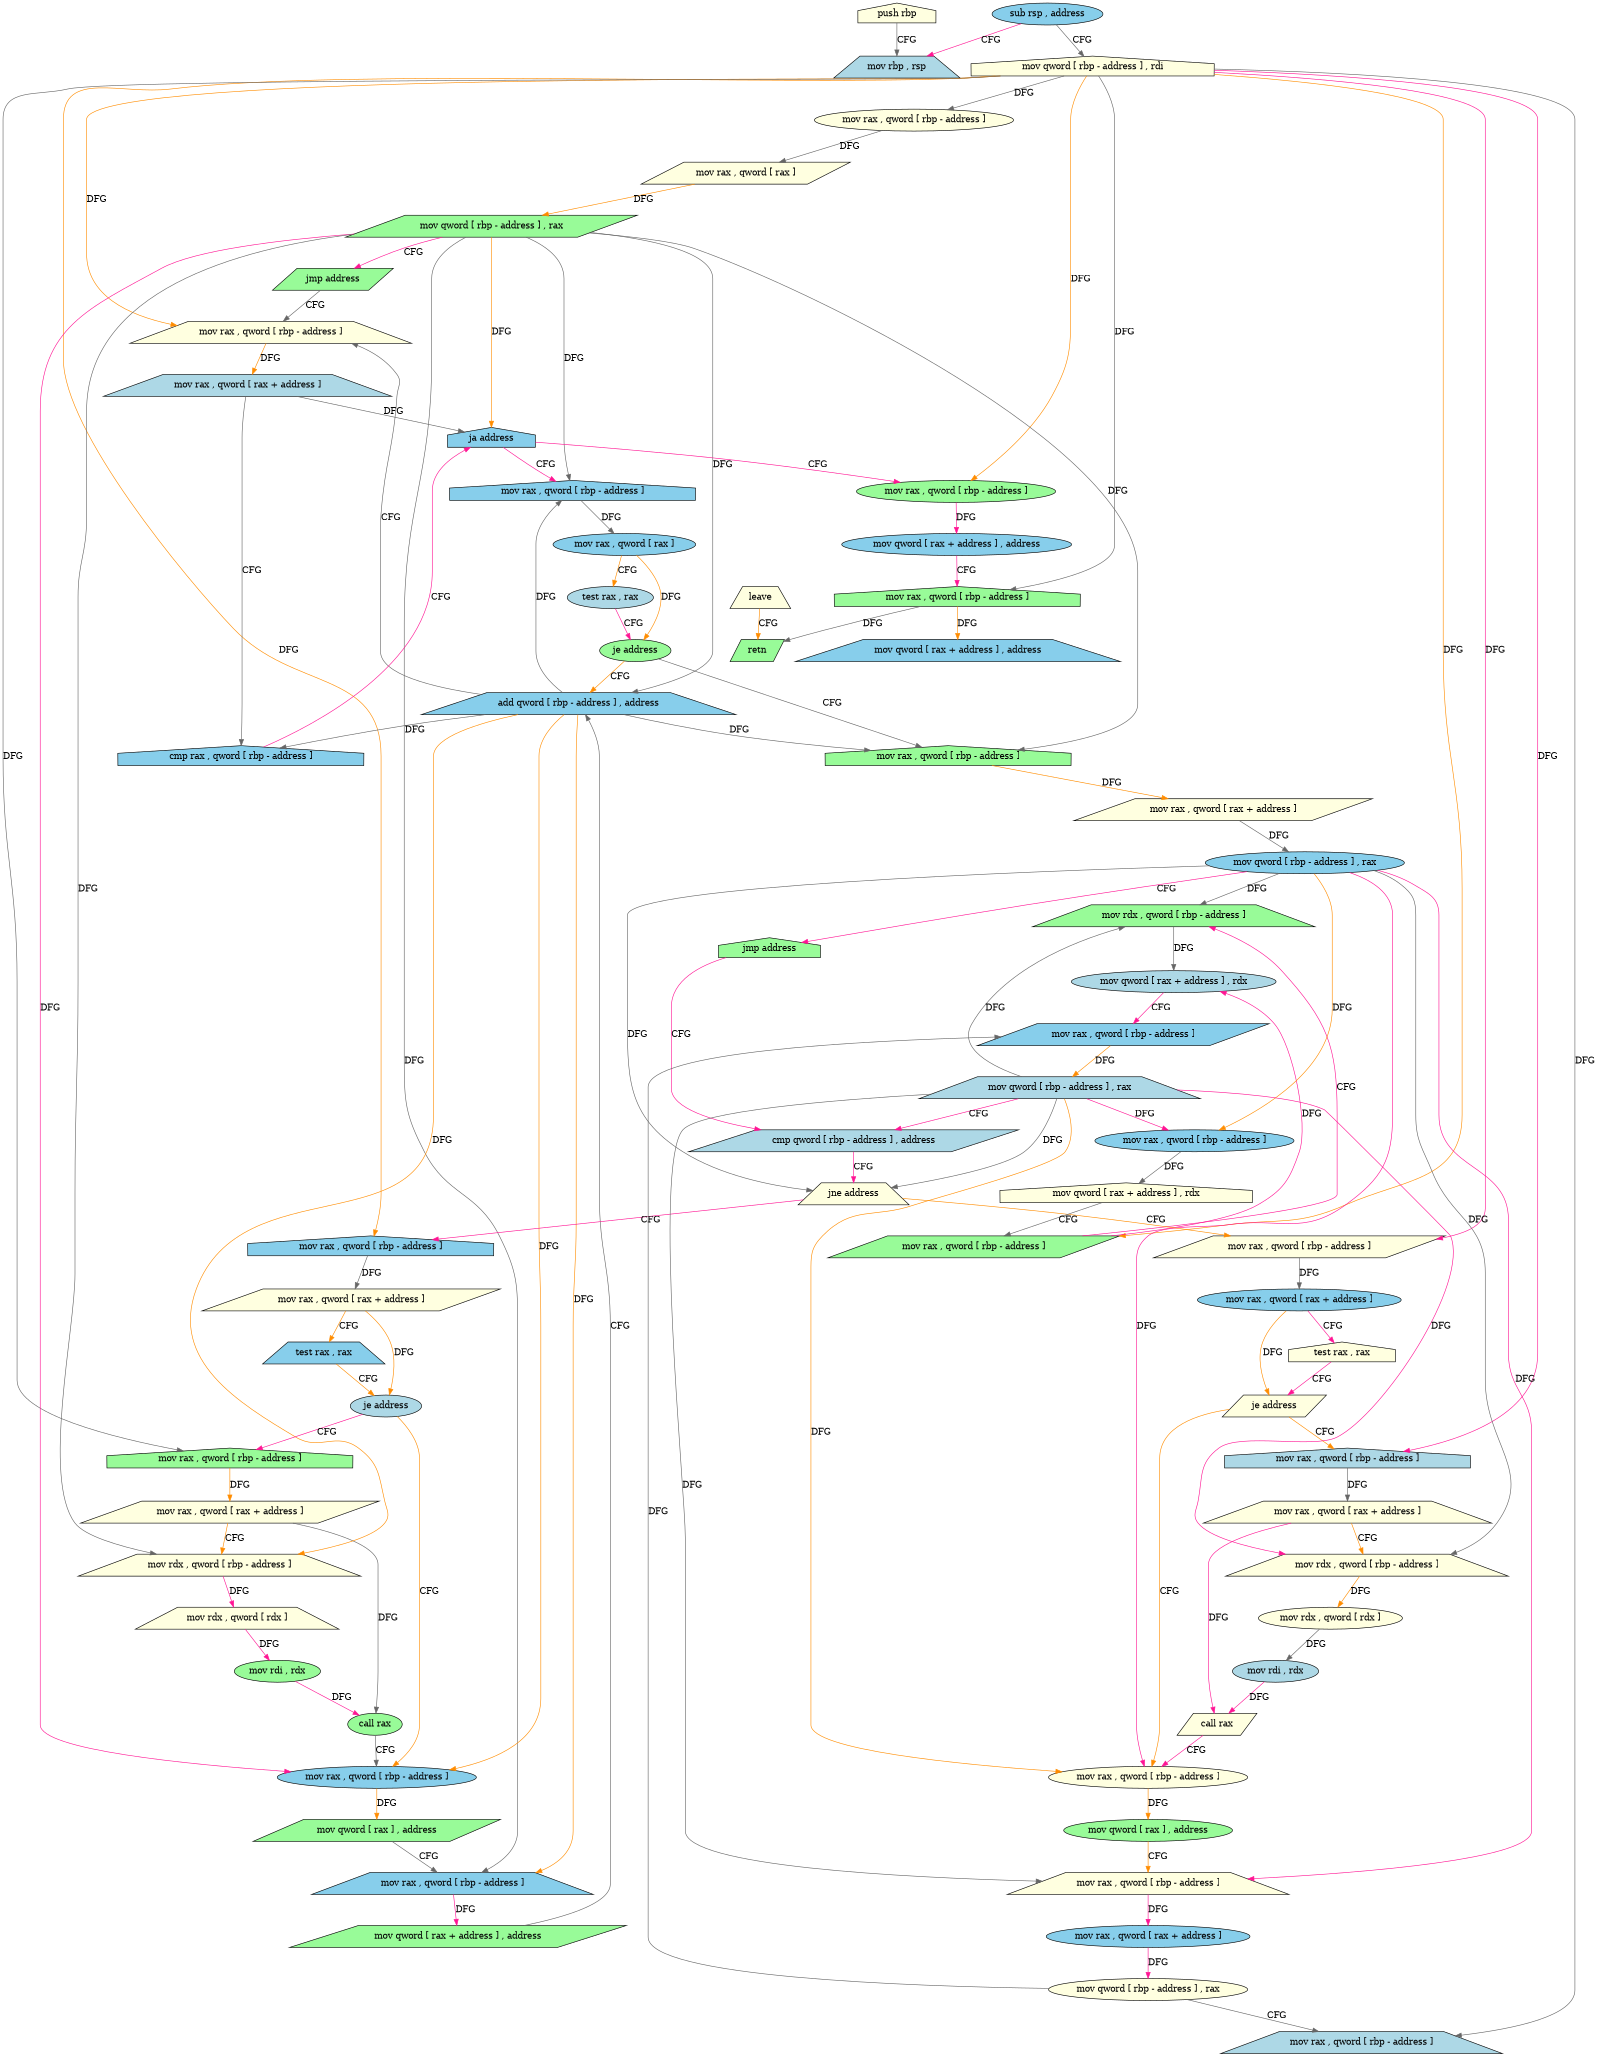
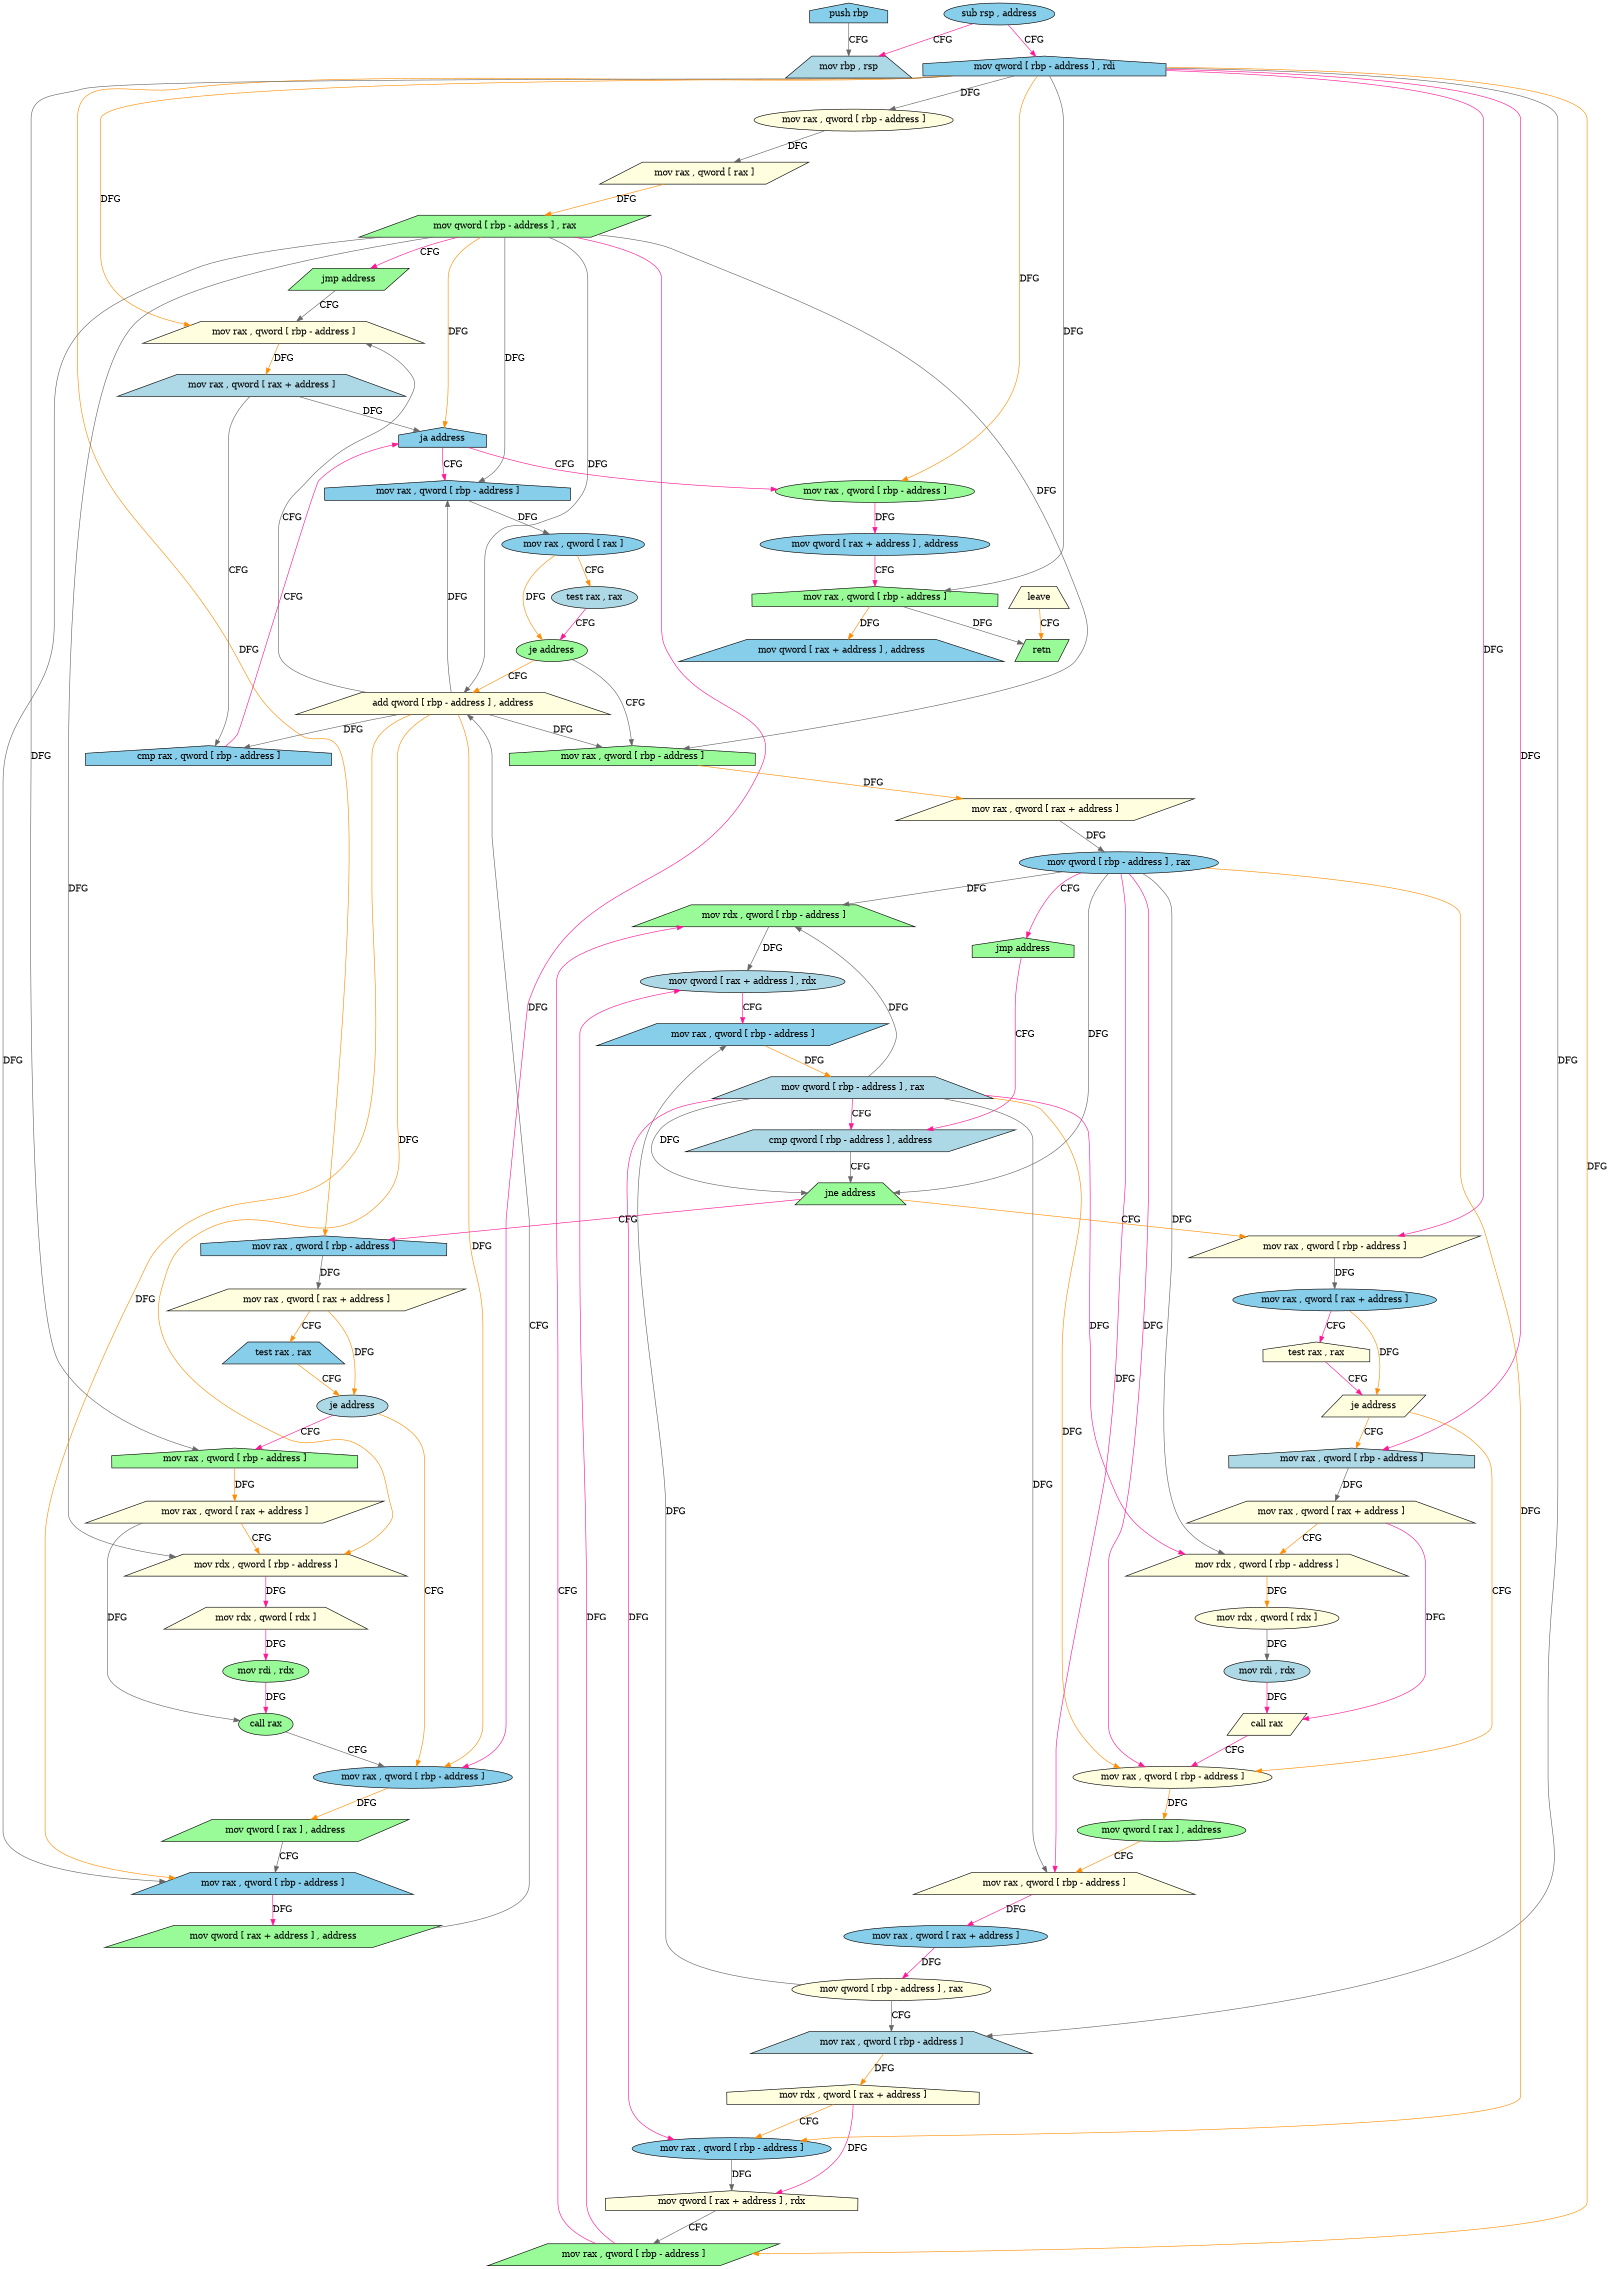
(897, 14) -> (849, 14)
(1068, 38) -> (1020, 38)
(1093, 67) -> (1044, 67)
(579, 704) -> (453, 704)
(854, 1164) -> (851, 1164)
(854, 1194) -> (851, 1194)
none -> (853, 2096)
